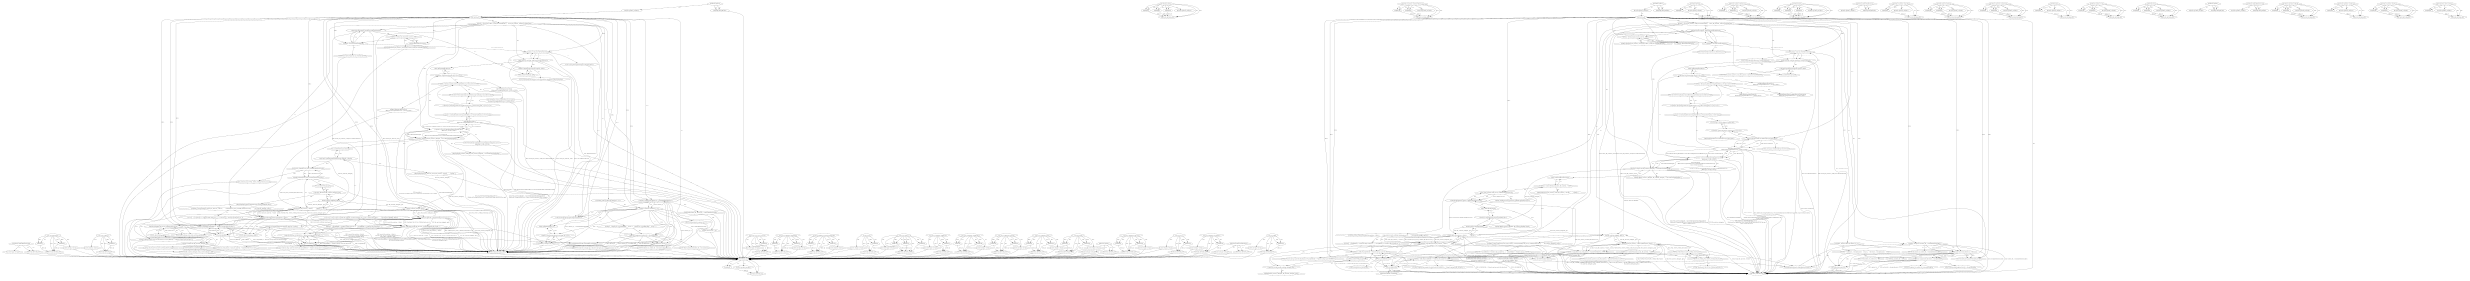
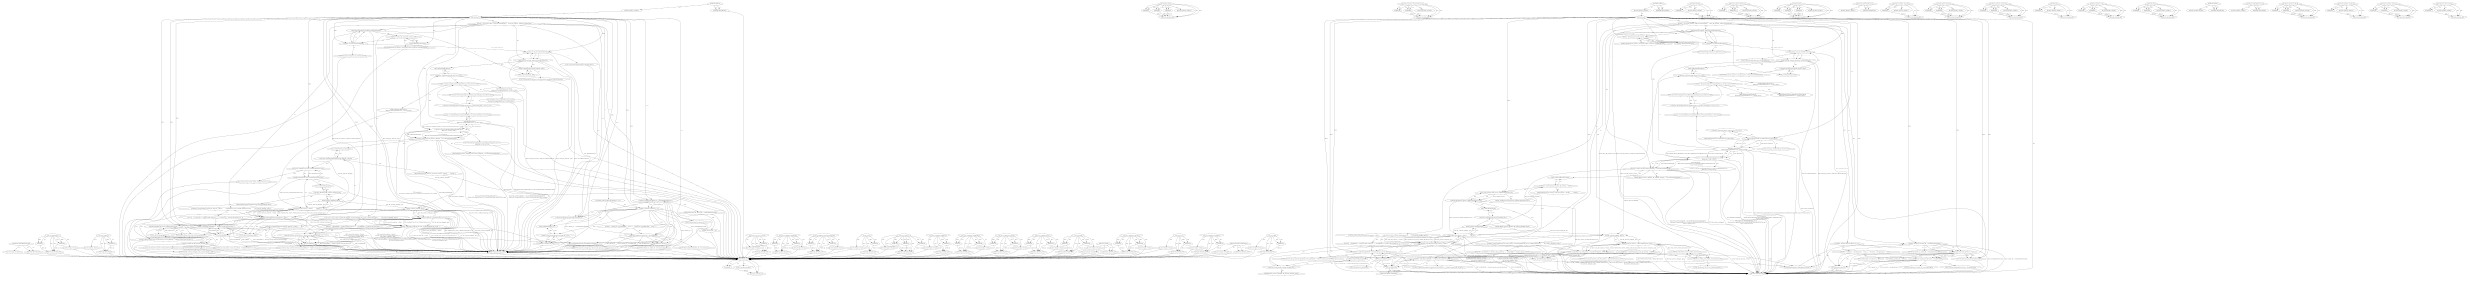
(1722, 122) -> none
